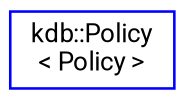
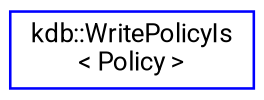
(92, 50) -> (132, 50)
